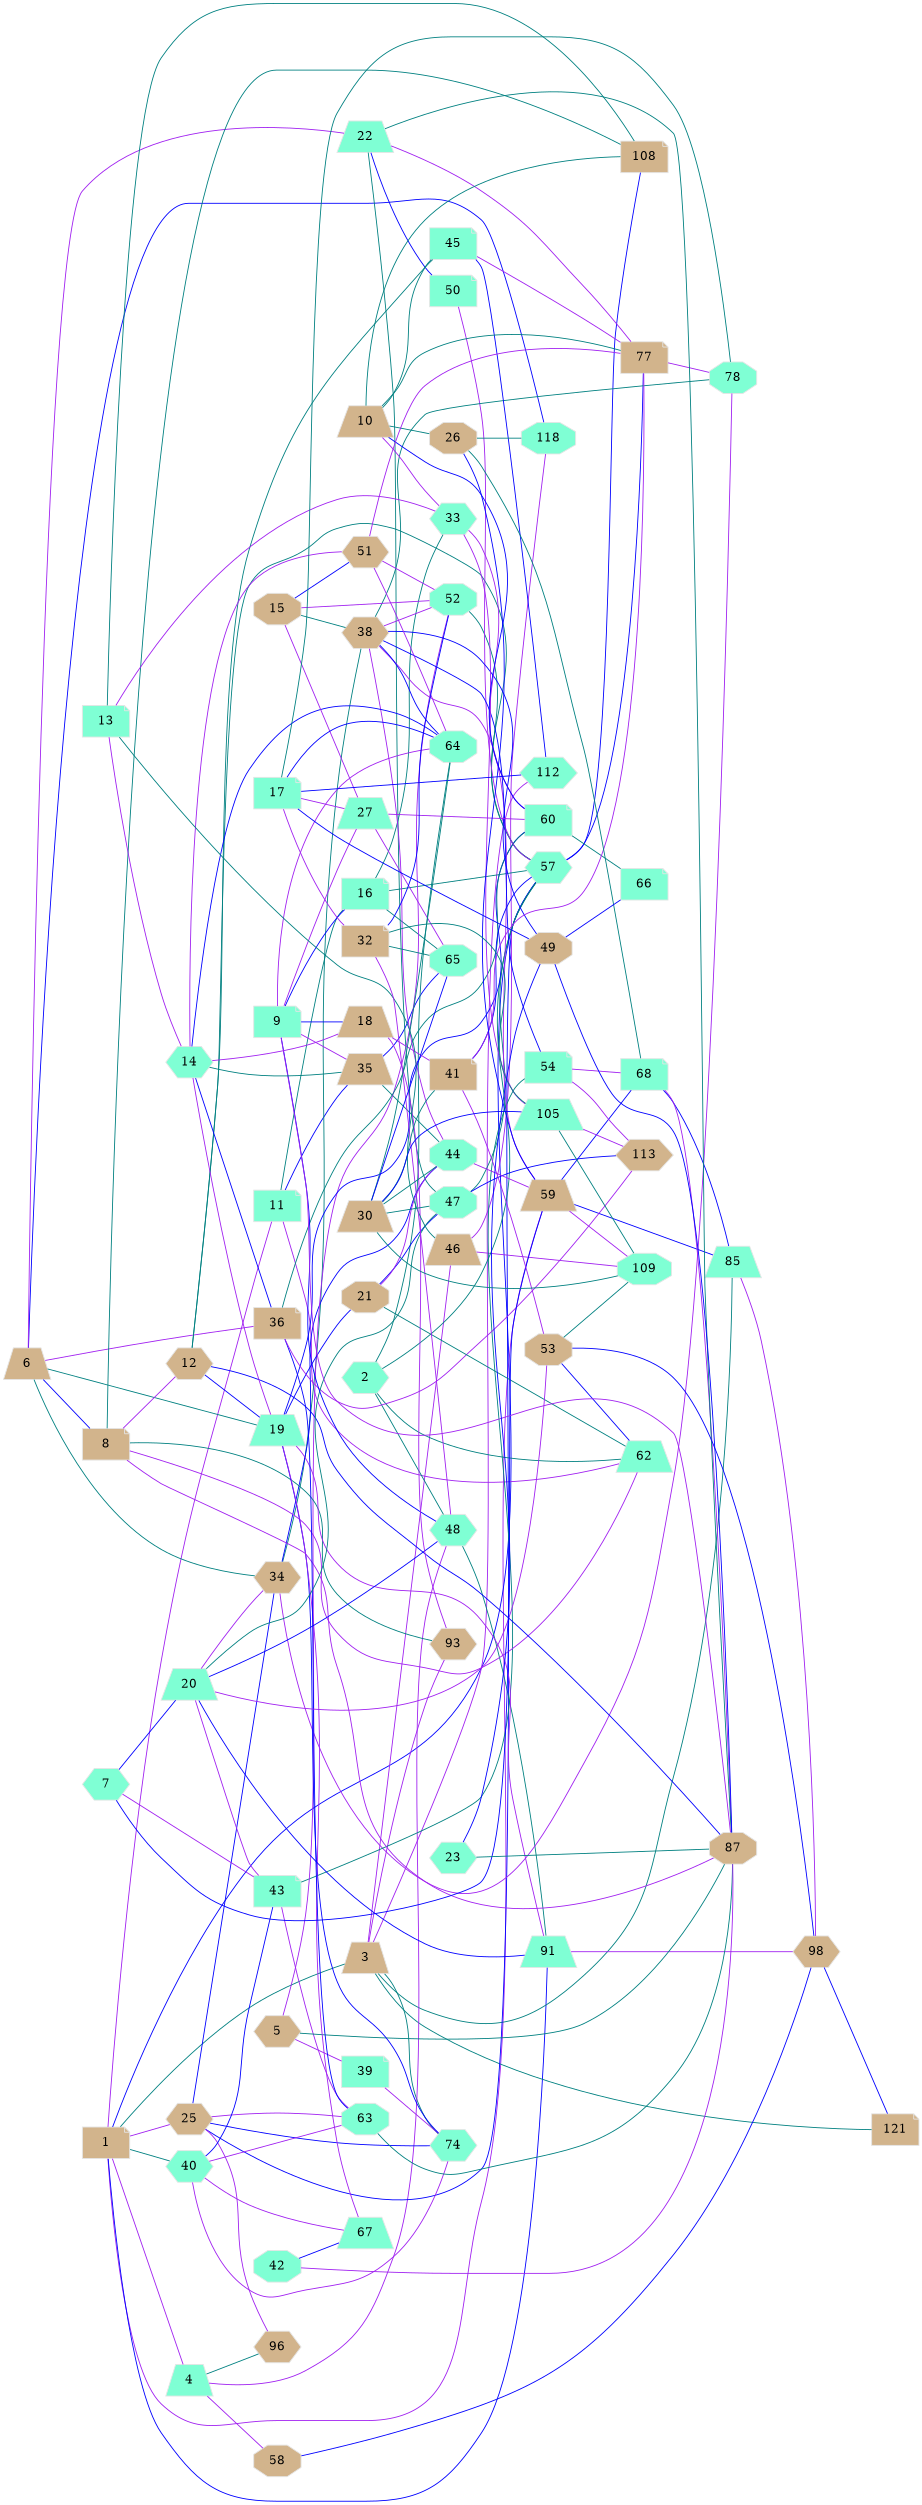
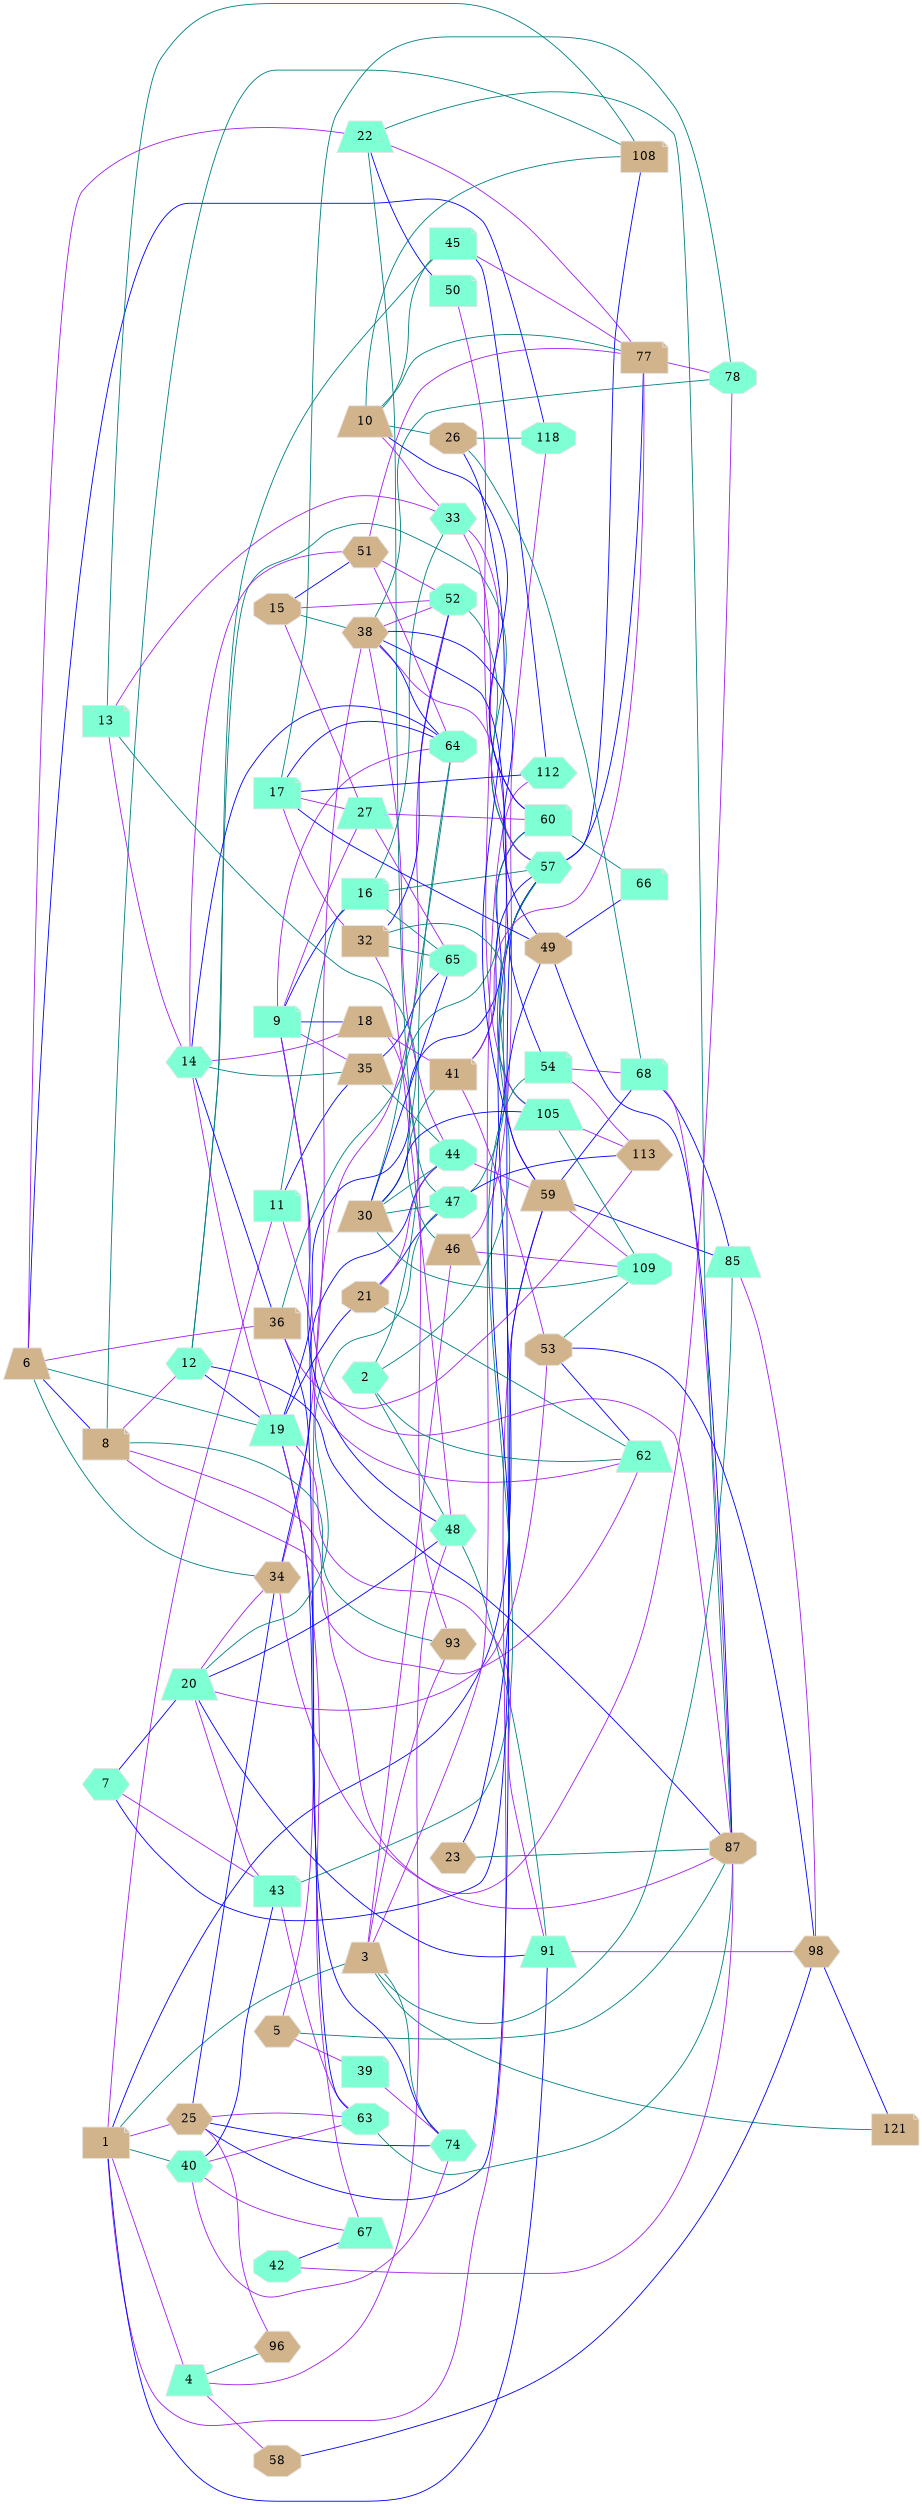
(324, 1106) -> (324, 1106)
(189, 1364) -> (189, 1364)
(453, 1858) -> (453, 1858)
